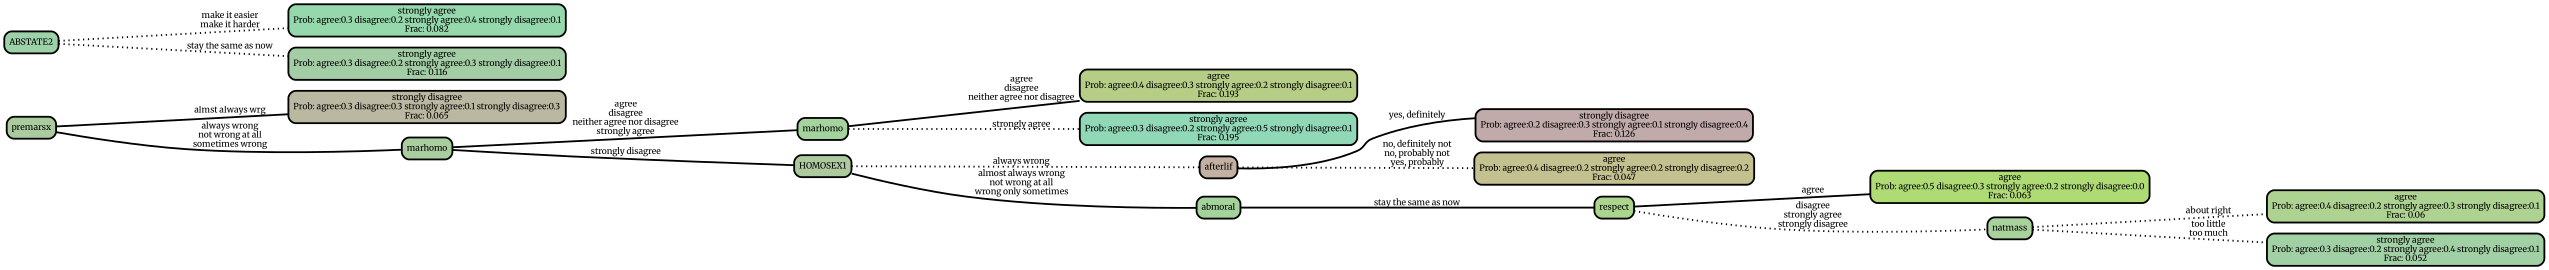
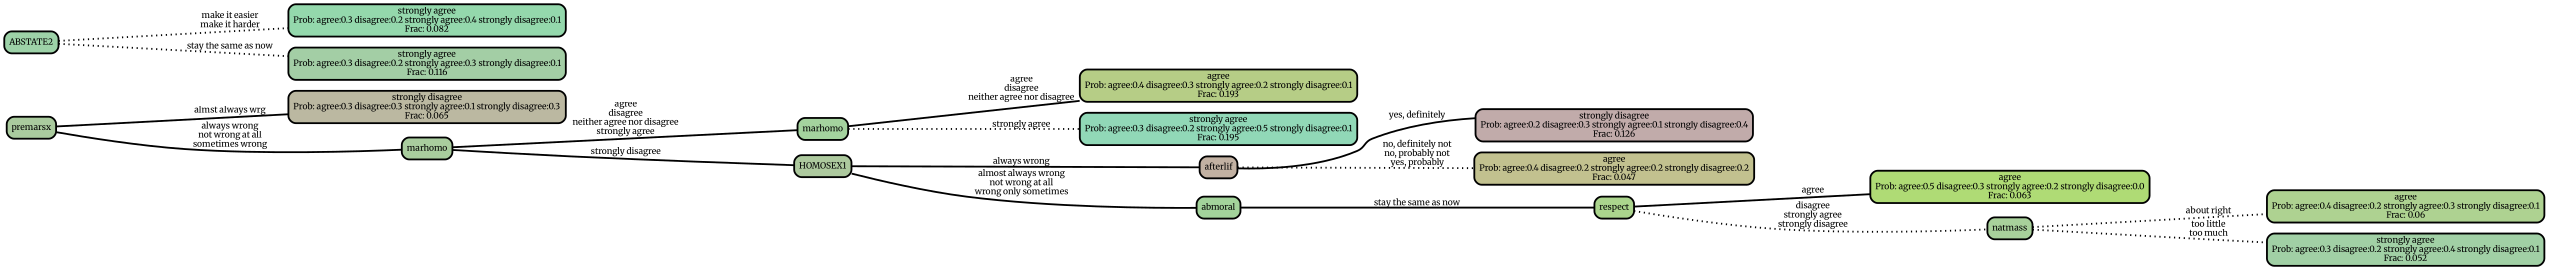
(1025, 167) -> (1025, 167)
